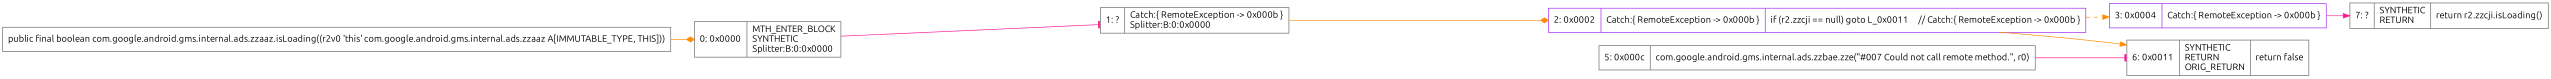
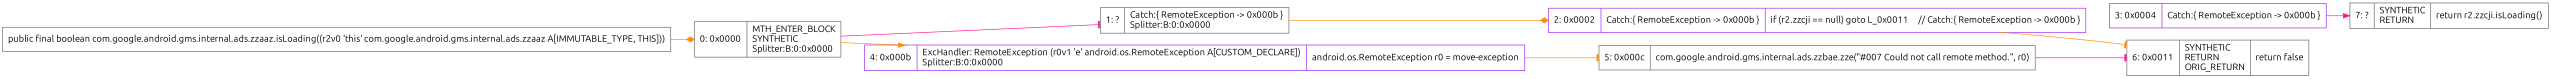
(2094, 17) -> none
(2061, 38) -> (2061, 38)
none -> (1195, 58)
